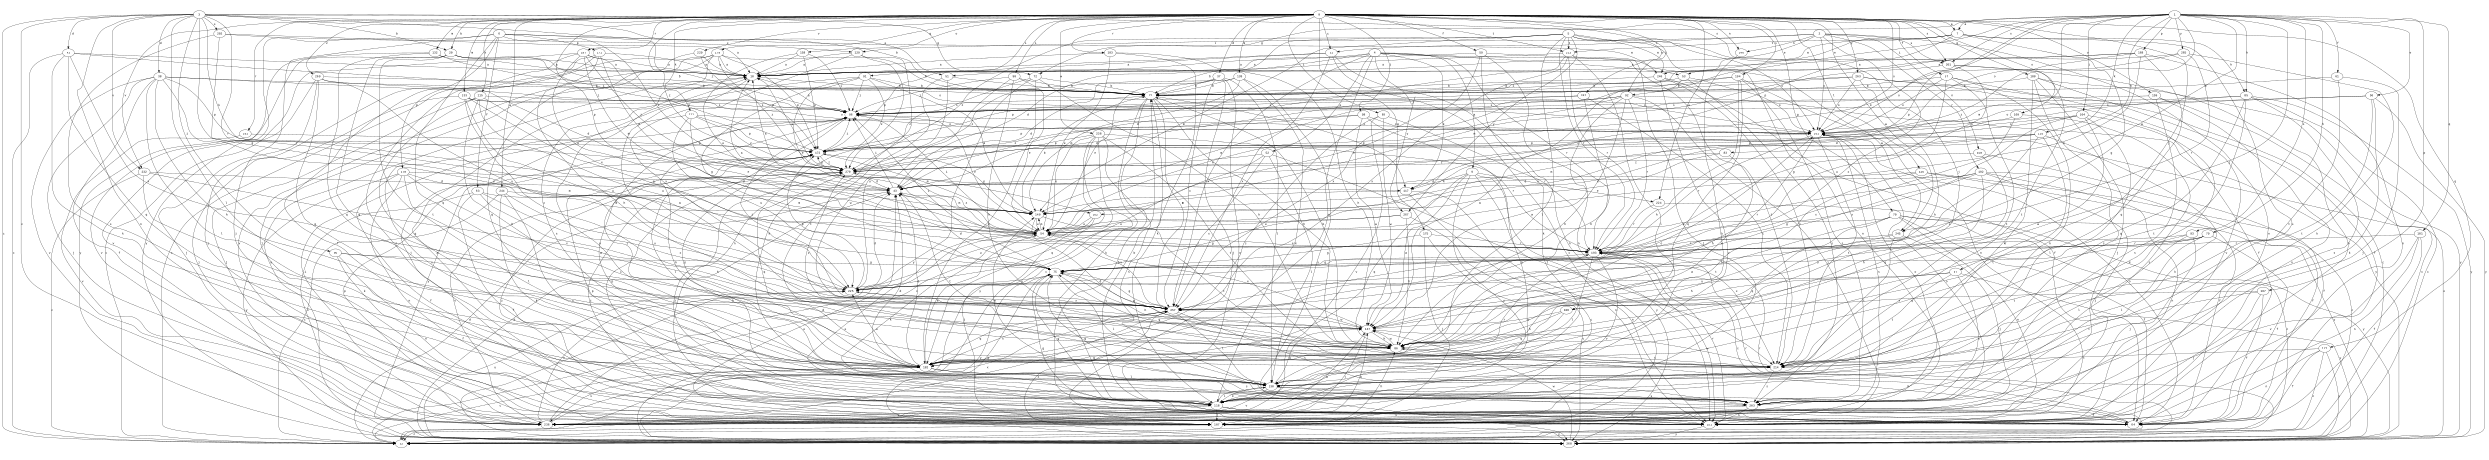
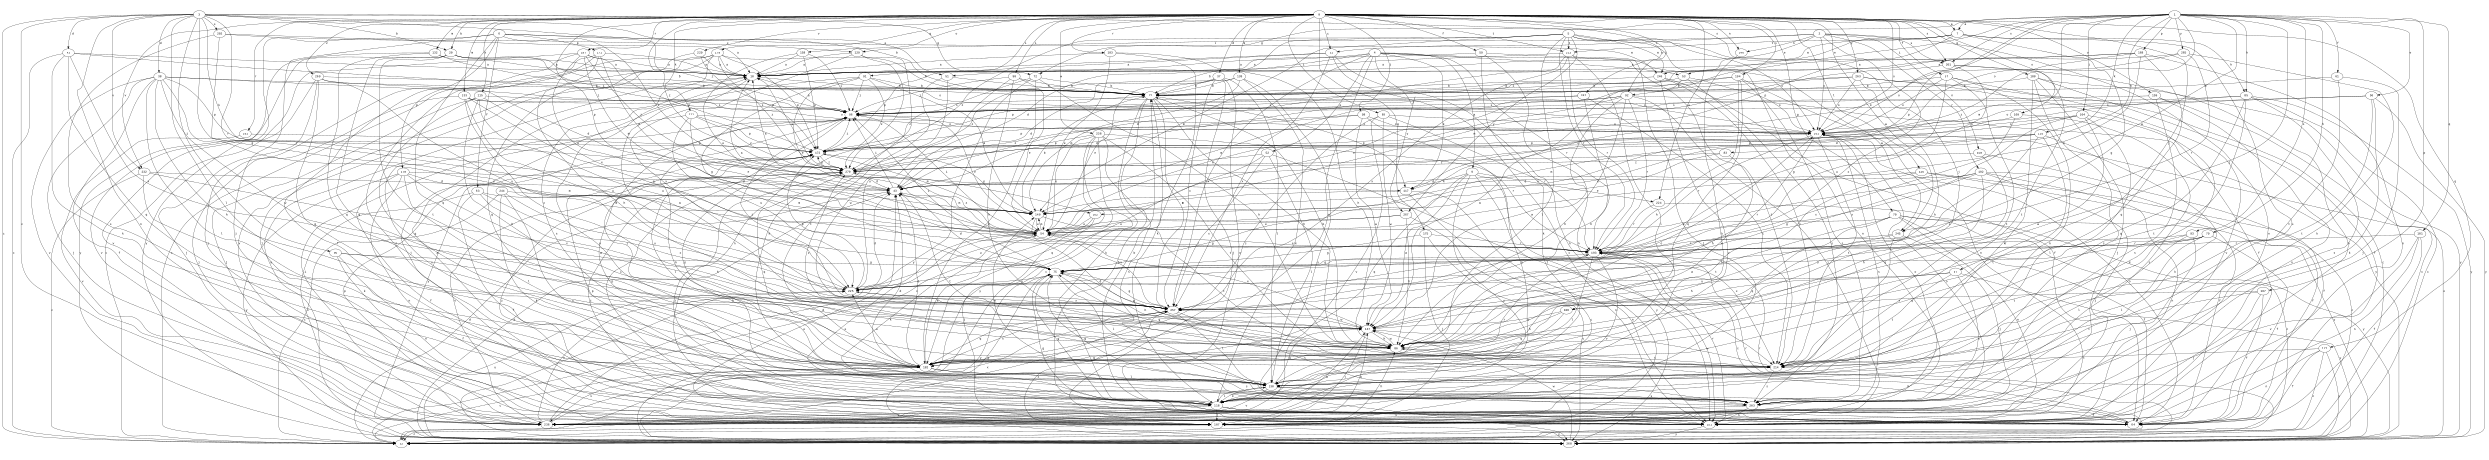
(644, 22) -> none
none -> (1588, 124)
(1333, 180) -> none
none -> (663, 290)
